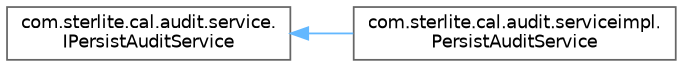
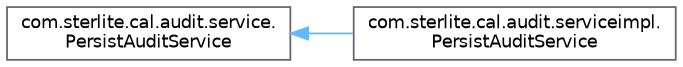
(149, 33) -> (149, 33)
